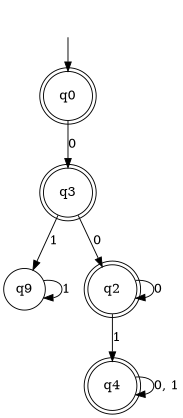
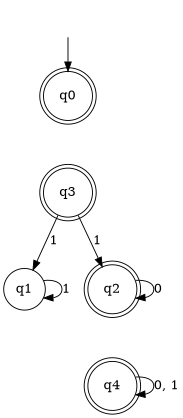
(68, 140) -> none
(98, 241) -> (98, 241)
(25, 289) -> (25, 289)
(112, 333) -> none
